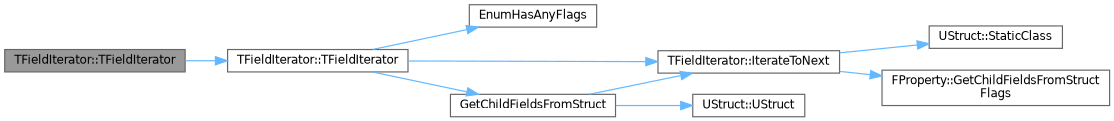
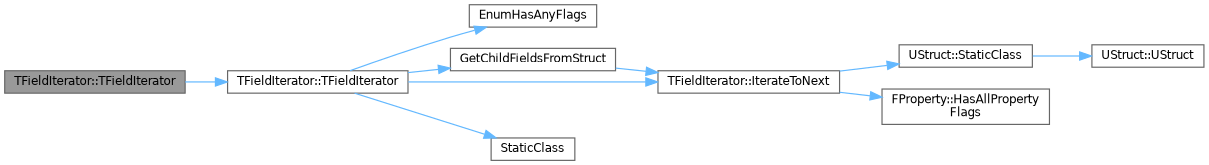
(996, 88) -> (966, 107)
(648, 106) -> (1056, 56)
none -> (533, 149)
